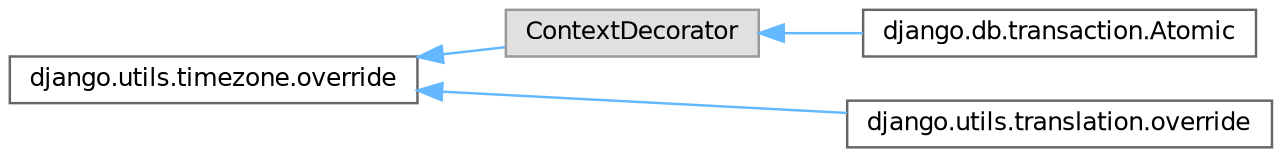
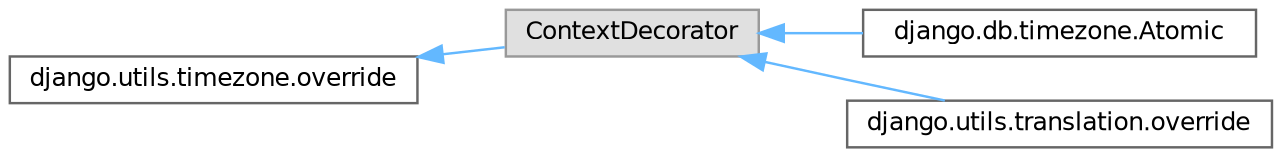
(1060, 33) -> (1060, 33)
(645, 102) -> (855, 81)
